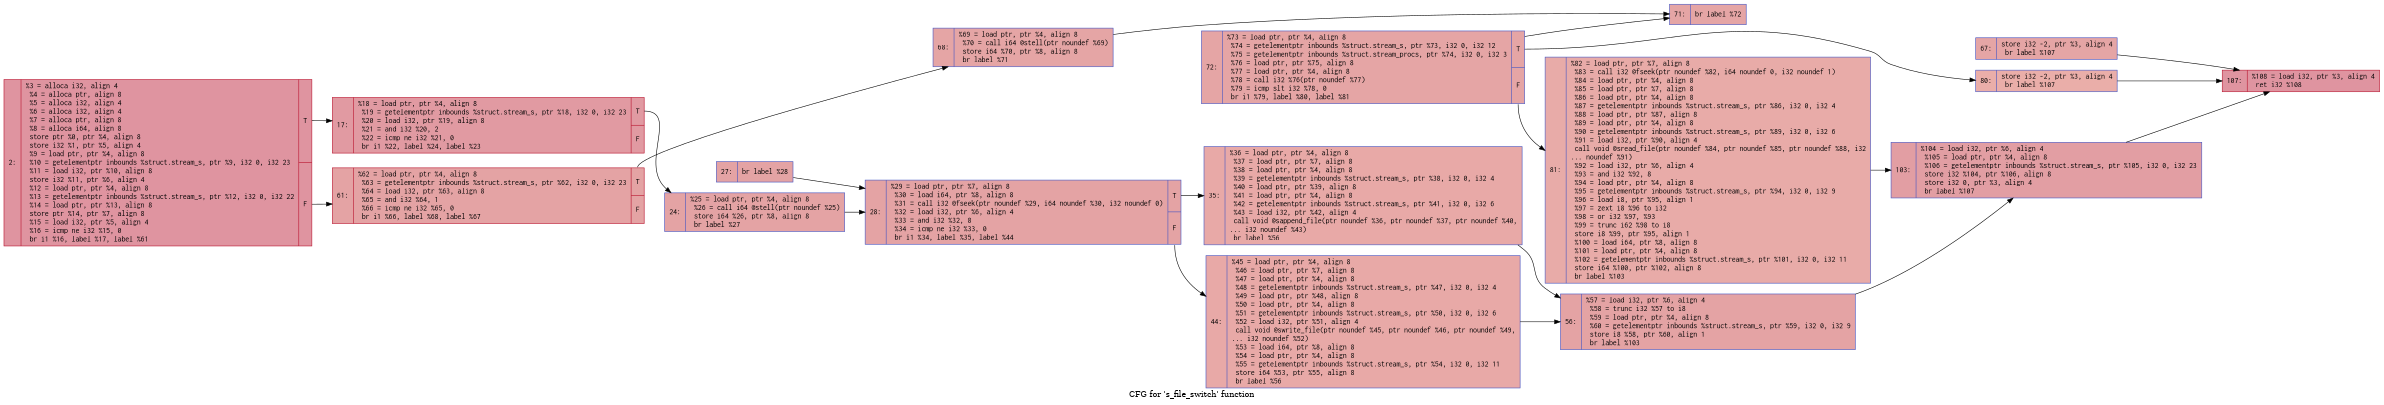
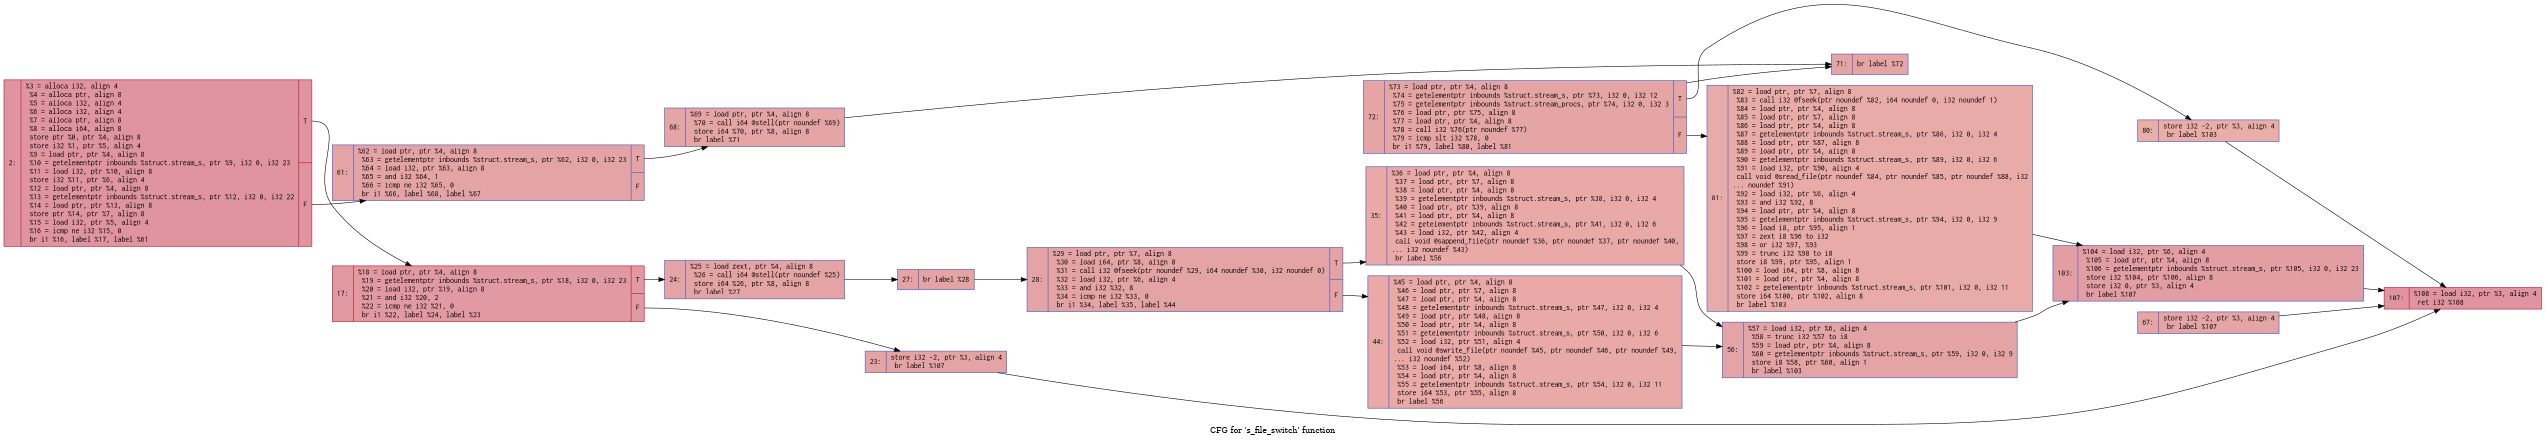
(2028, 85) -> (2190, 135)
(488, 196) -> (488, 173)
(750, 199) -> (752, 266)
(852, 212) -> (868, 280)
(1621, 225) -> (1783, 253)
none -> (936, 362)
